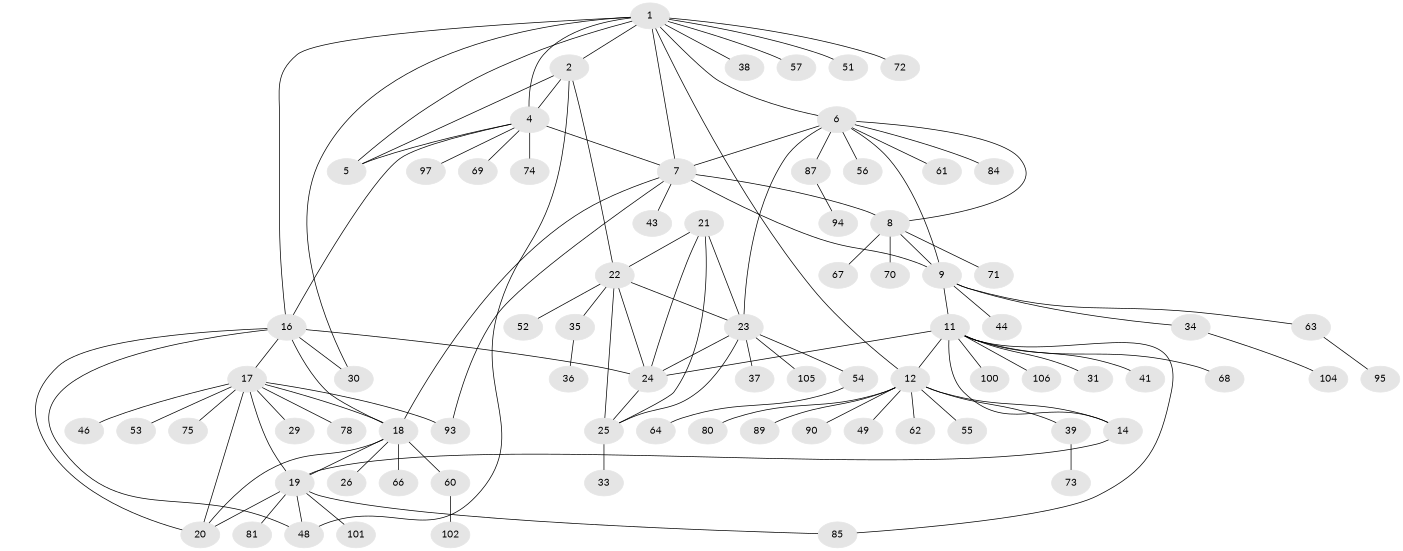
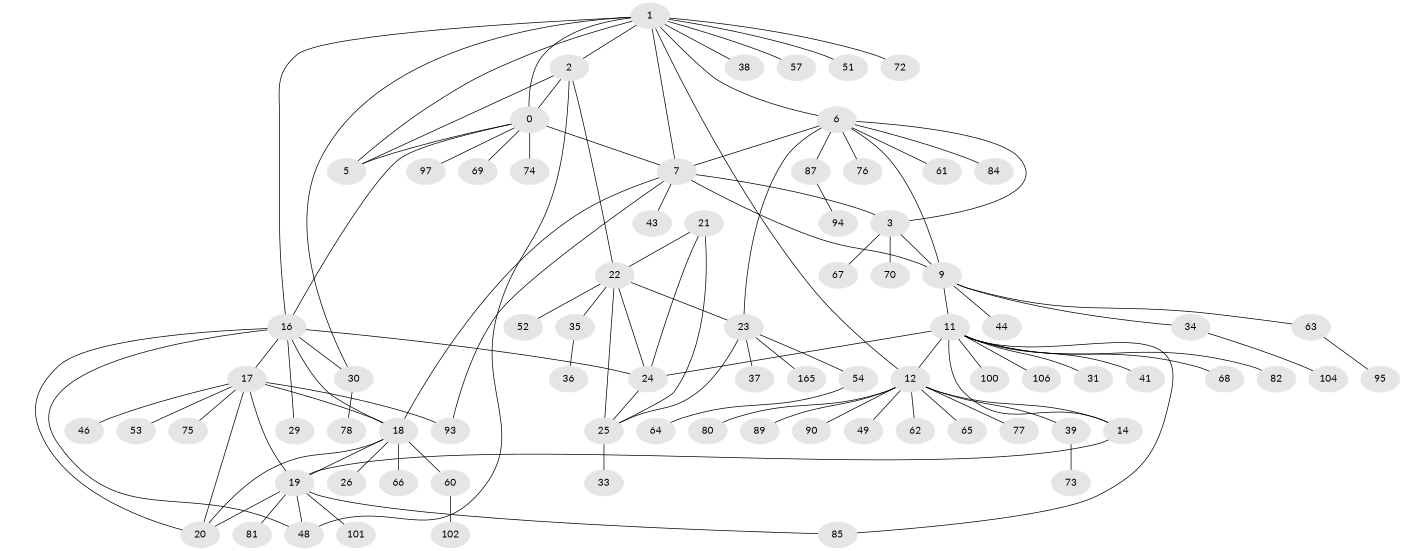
(530, 120) -> (530, 120)
(863, 172) -> (863, 172)
(890, 223) -> (890, 223)
(724, 275) -> none
(994, 275) -> none
(699, 351) -> none
(807, 379) -> (807, 379)
none -> (1277, 379)
(271, 405) -> (291, 379)
(297, 405) -> (350, 405)
(967, 431) -> (967, 431)
none -> (1019, 431)
